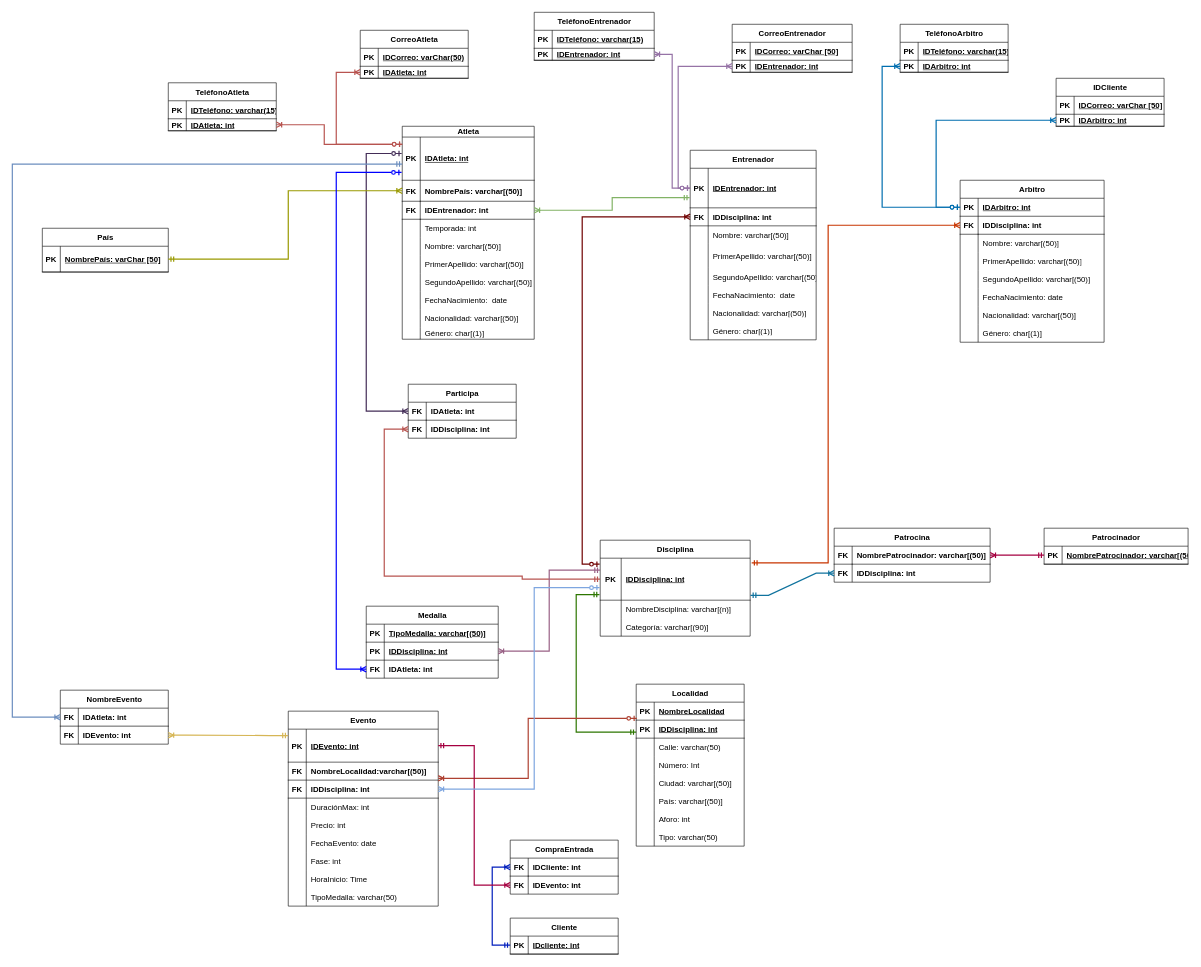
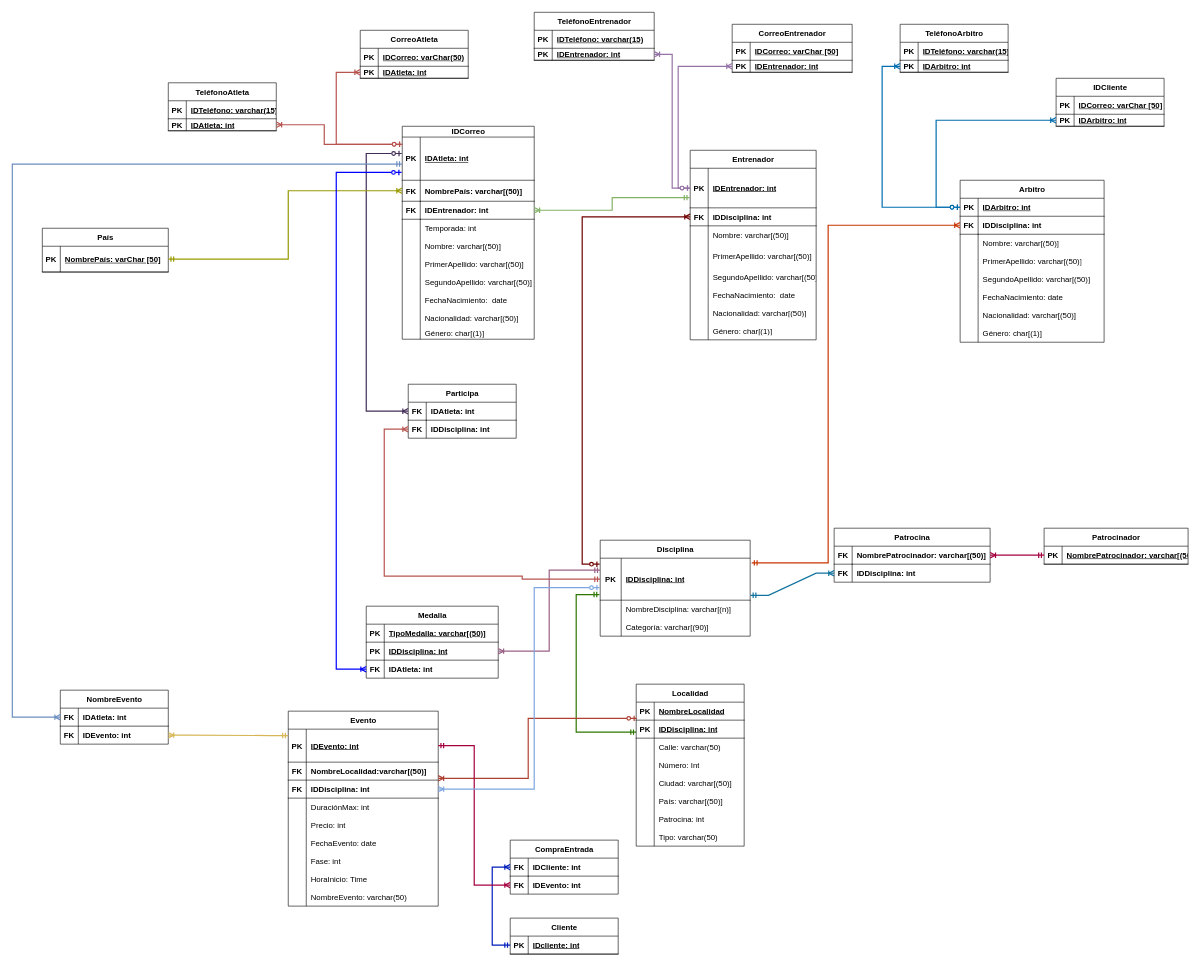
(469, 132) -> (469, 132)
(678, 820) -> (685, 820)
(358, 898) -> (363, 898)
